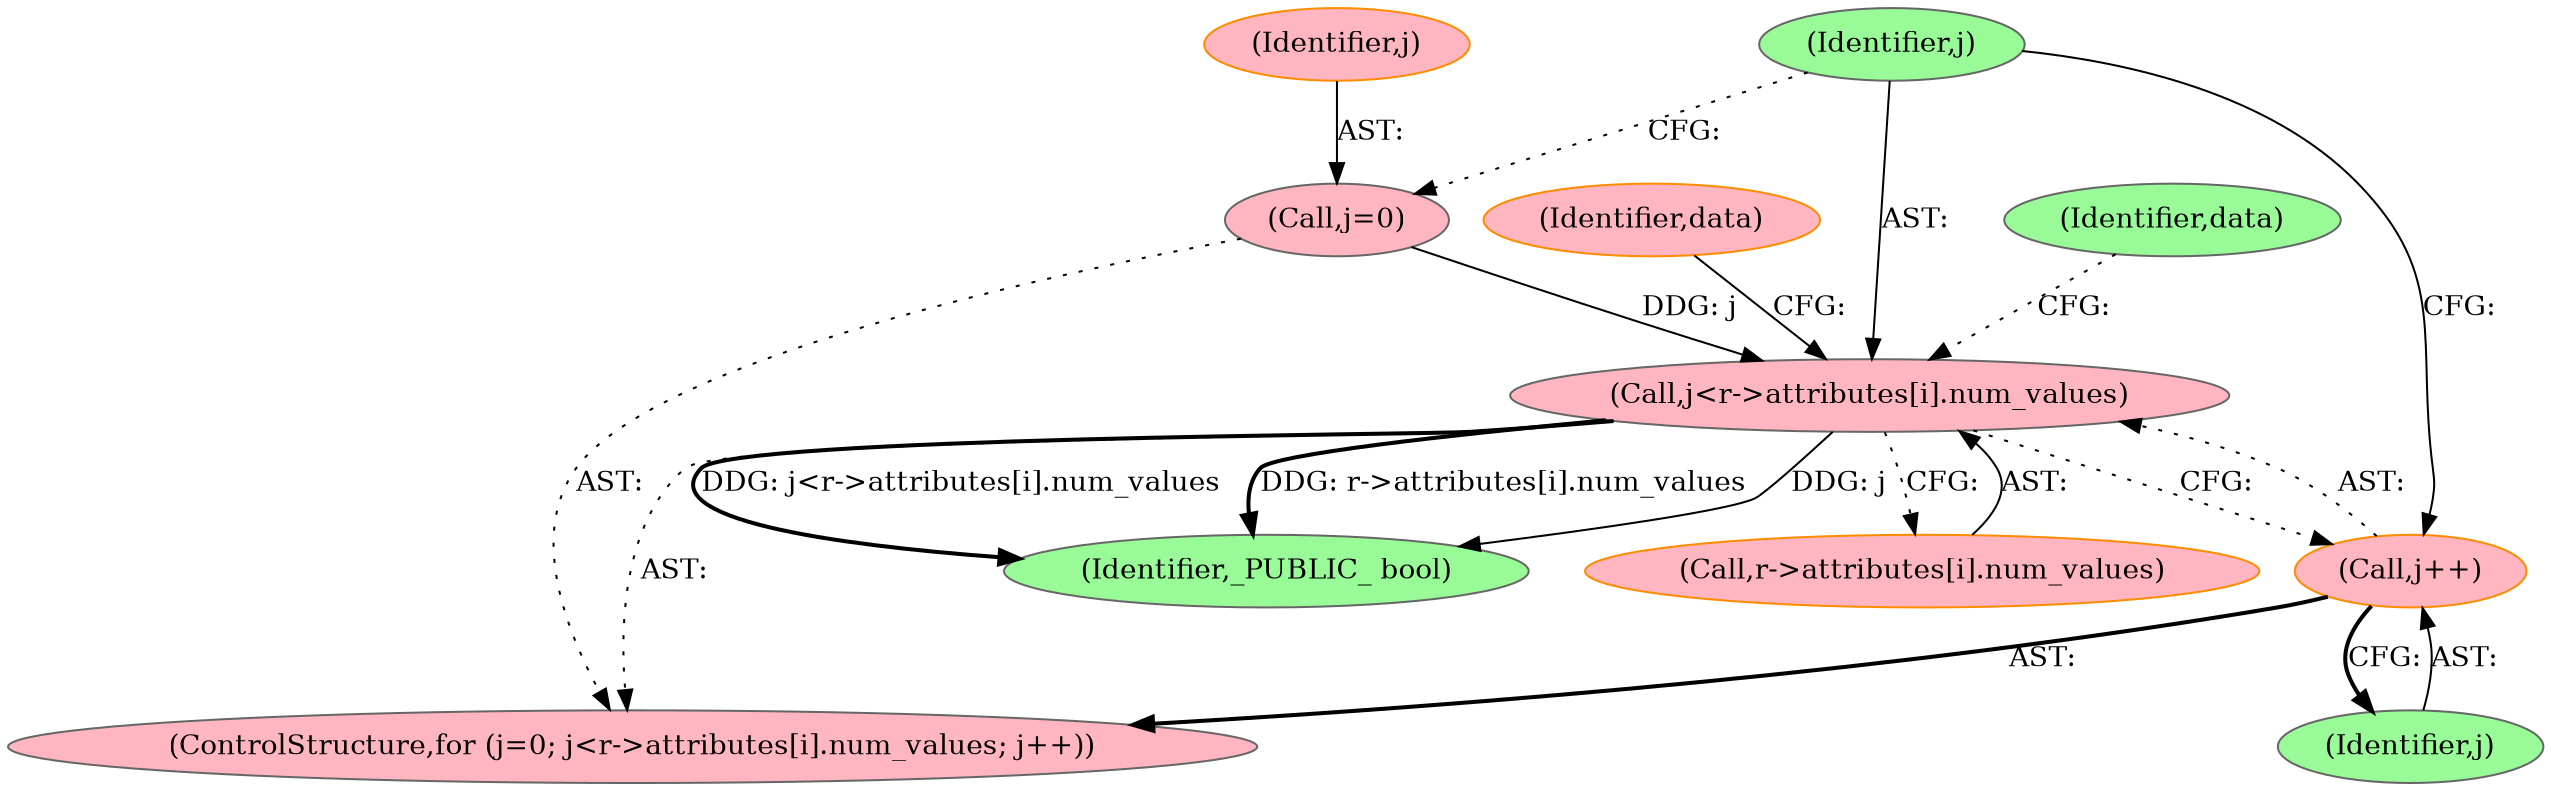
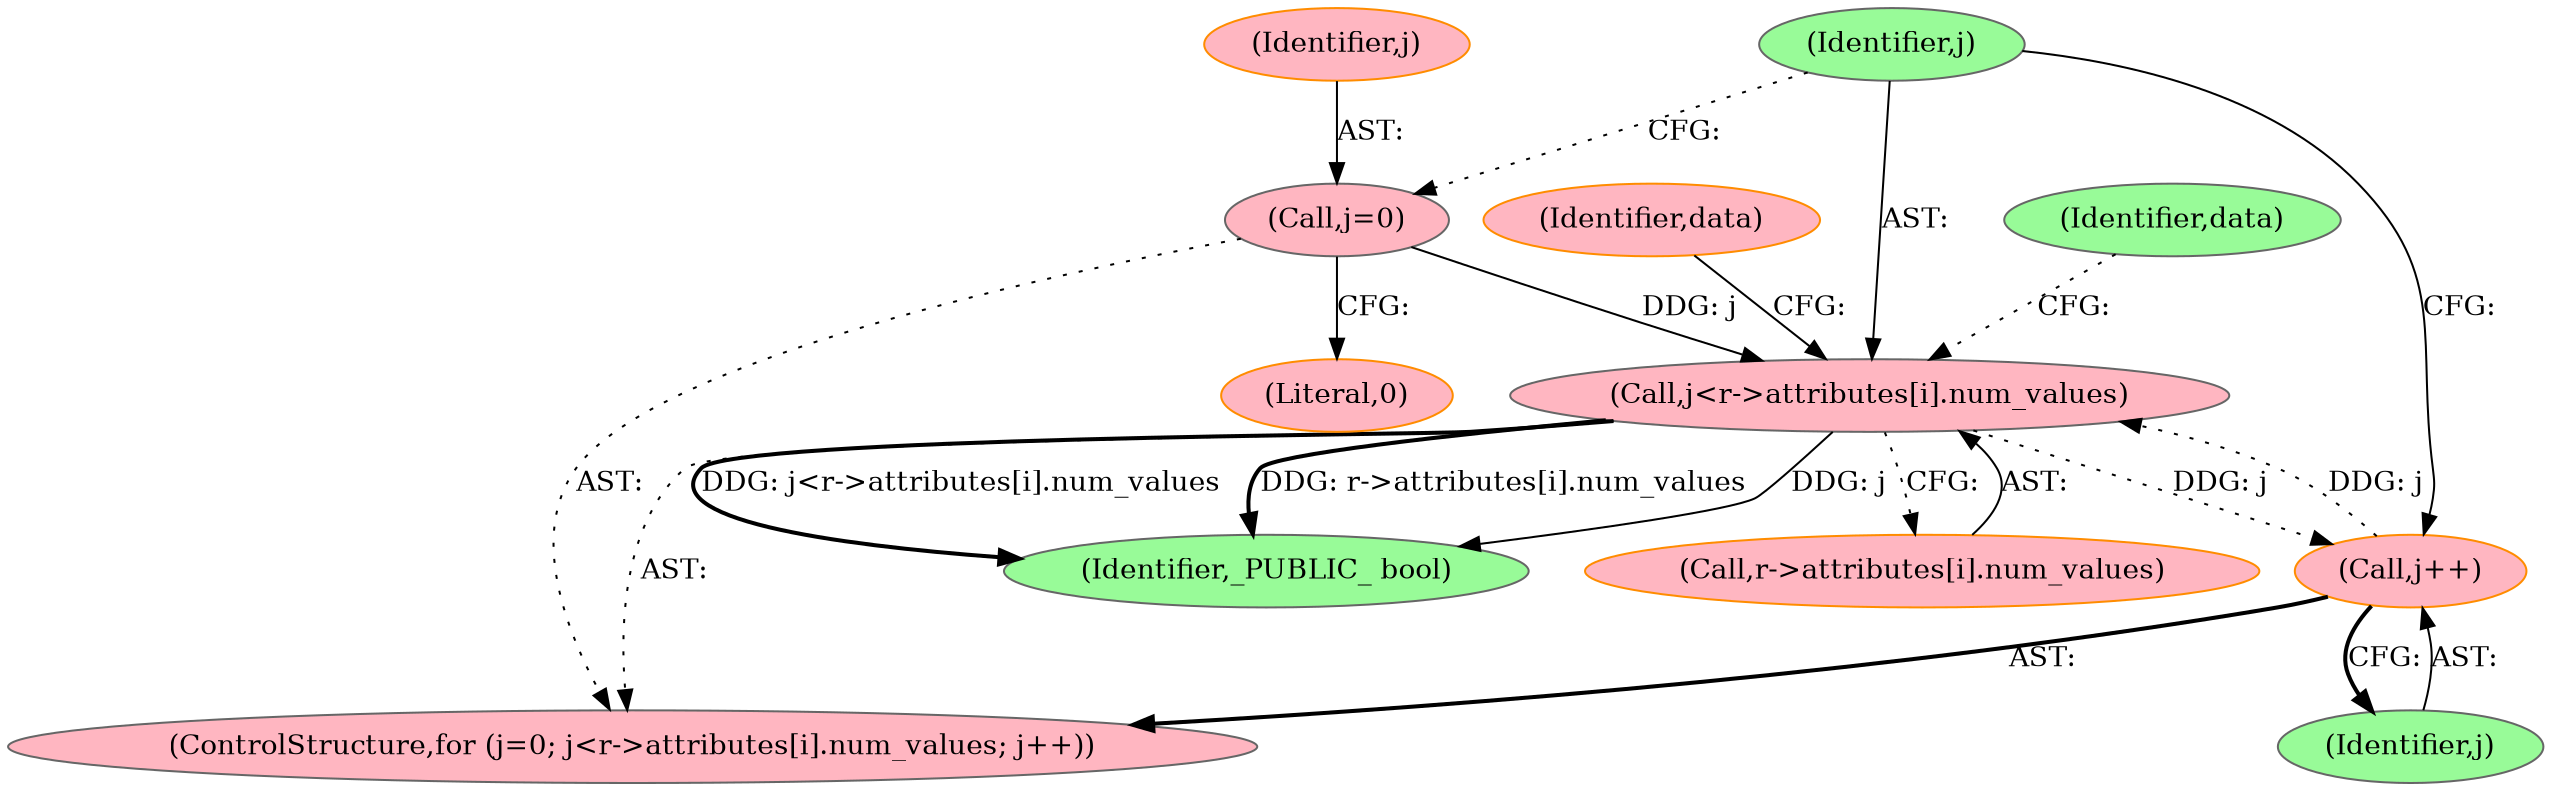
none -> (1337, 396)
(2221, 483) -> (2221, 483)
(2376, 483) -> (2376, 483)
